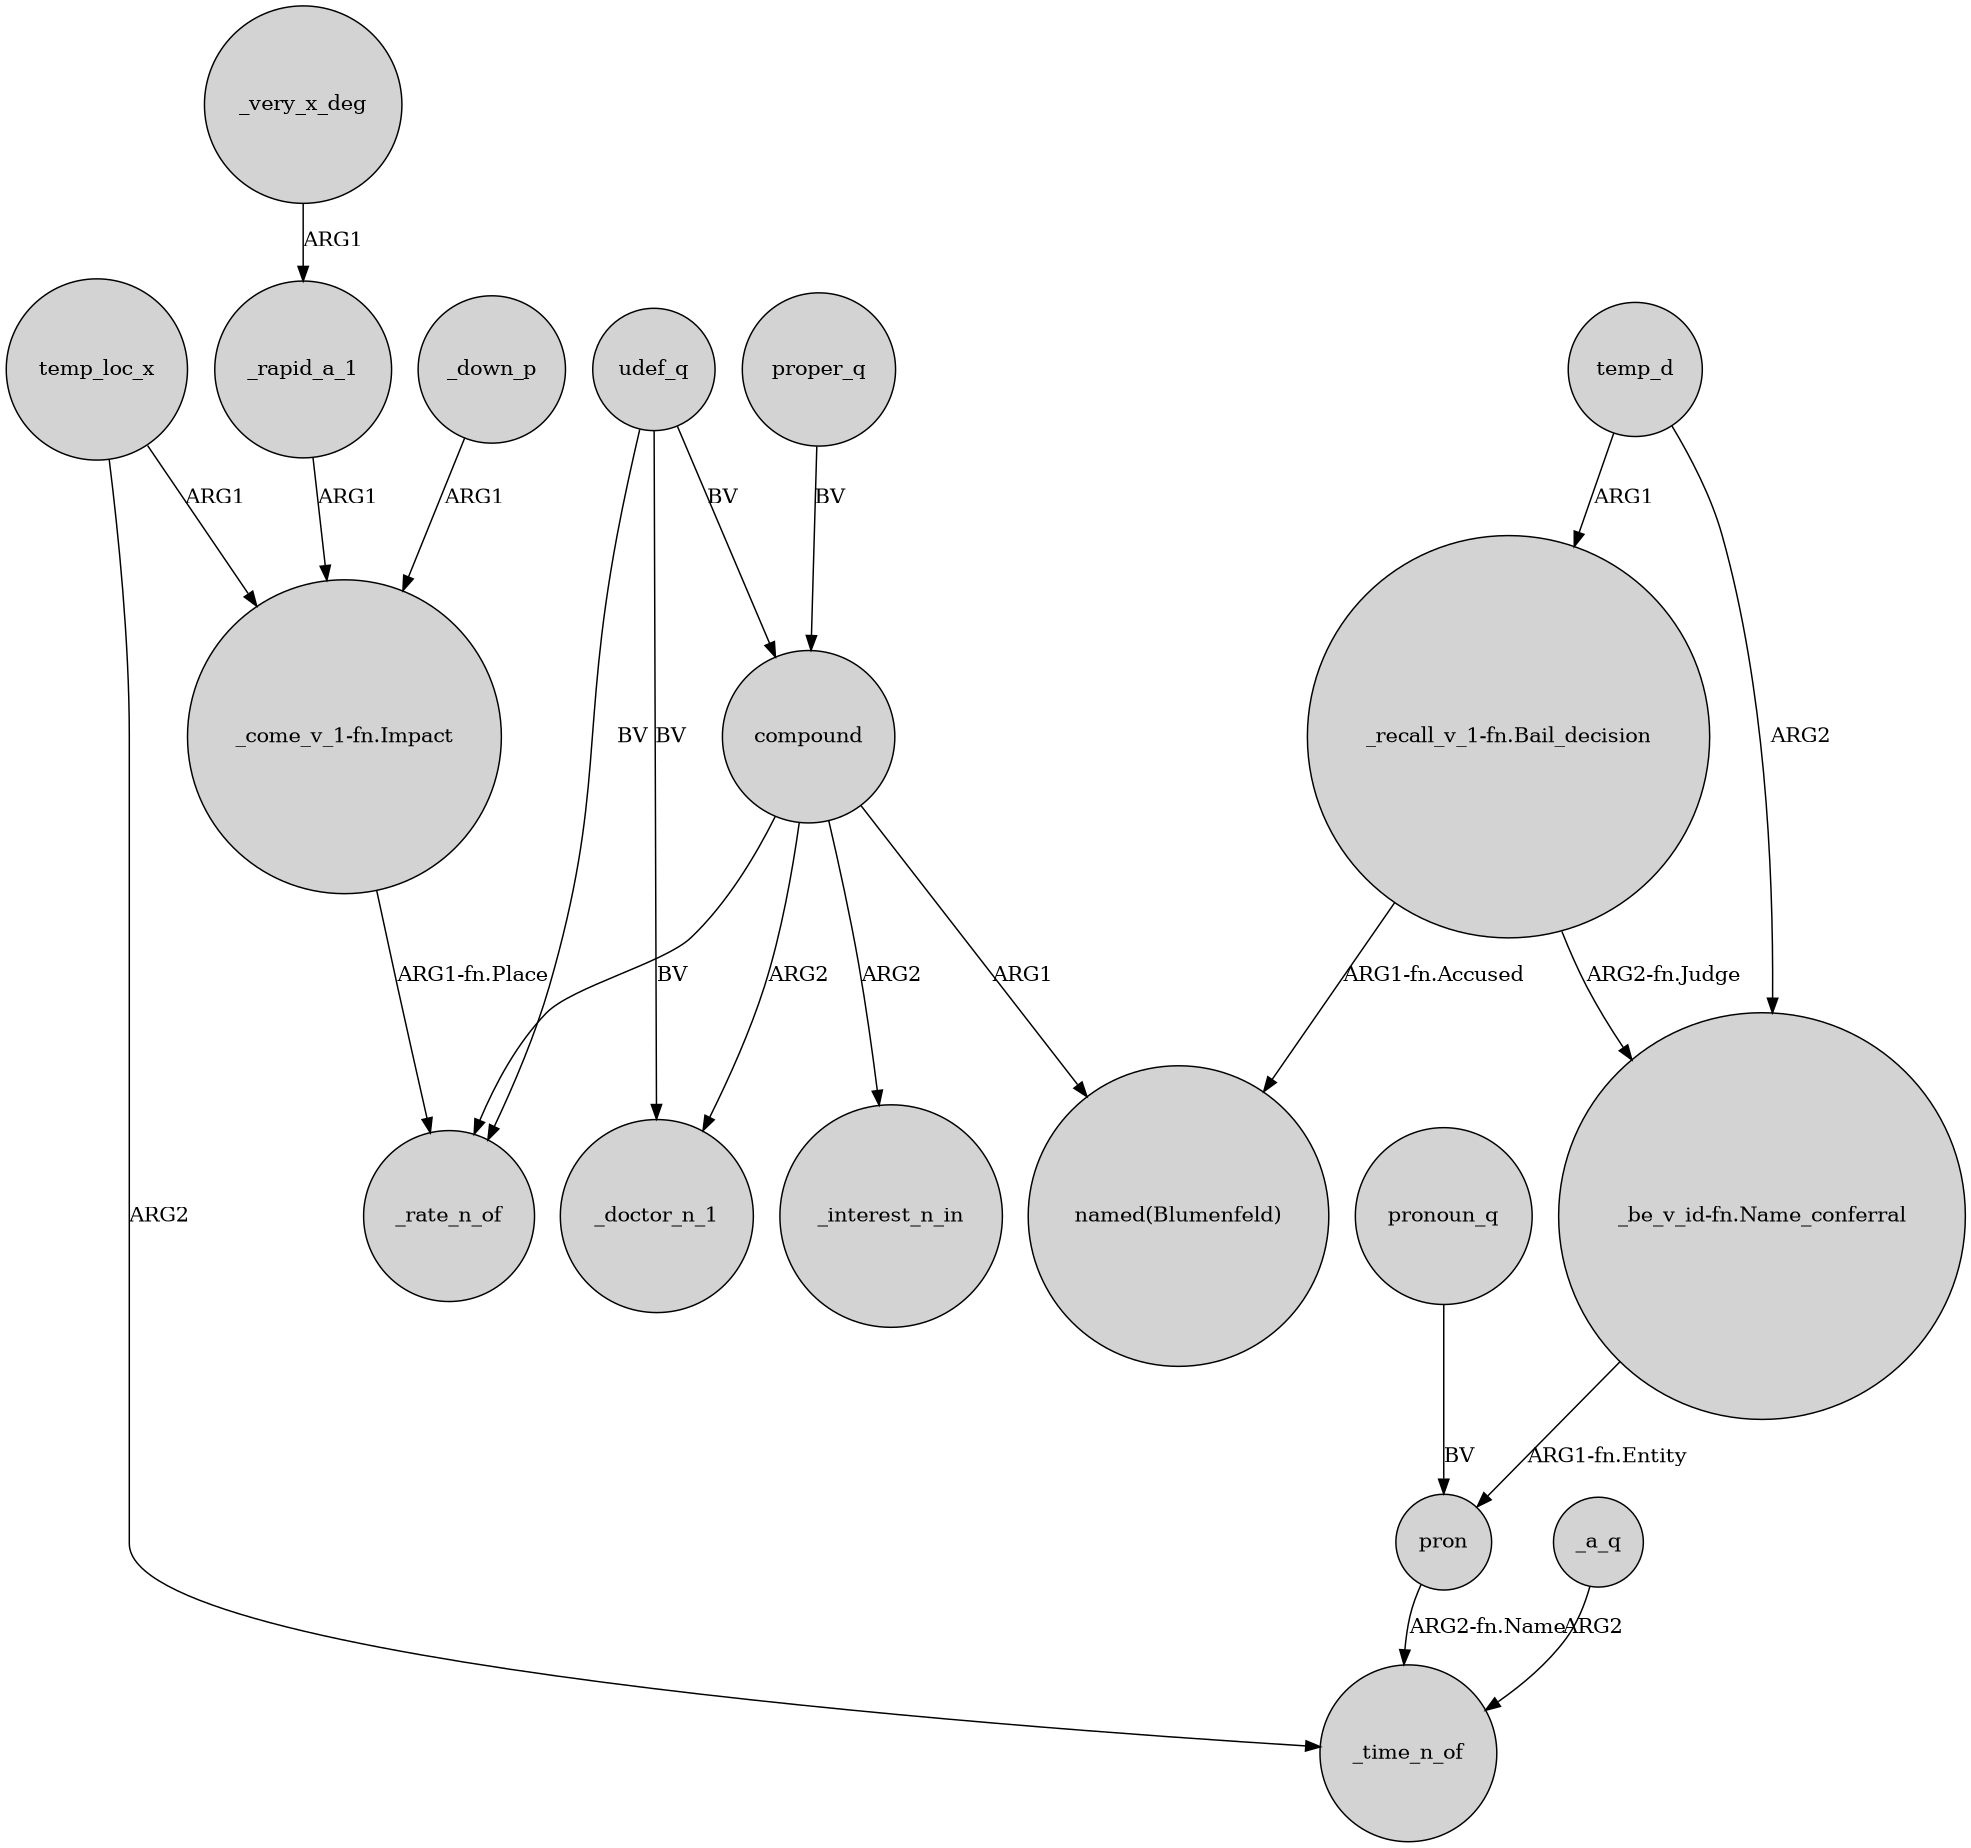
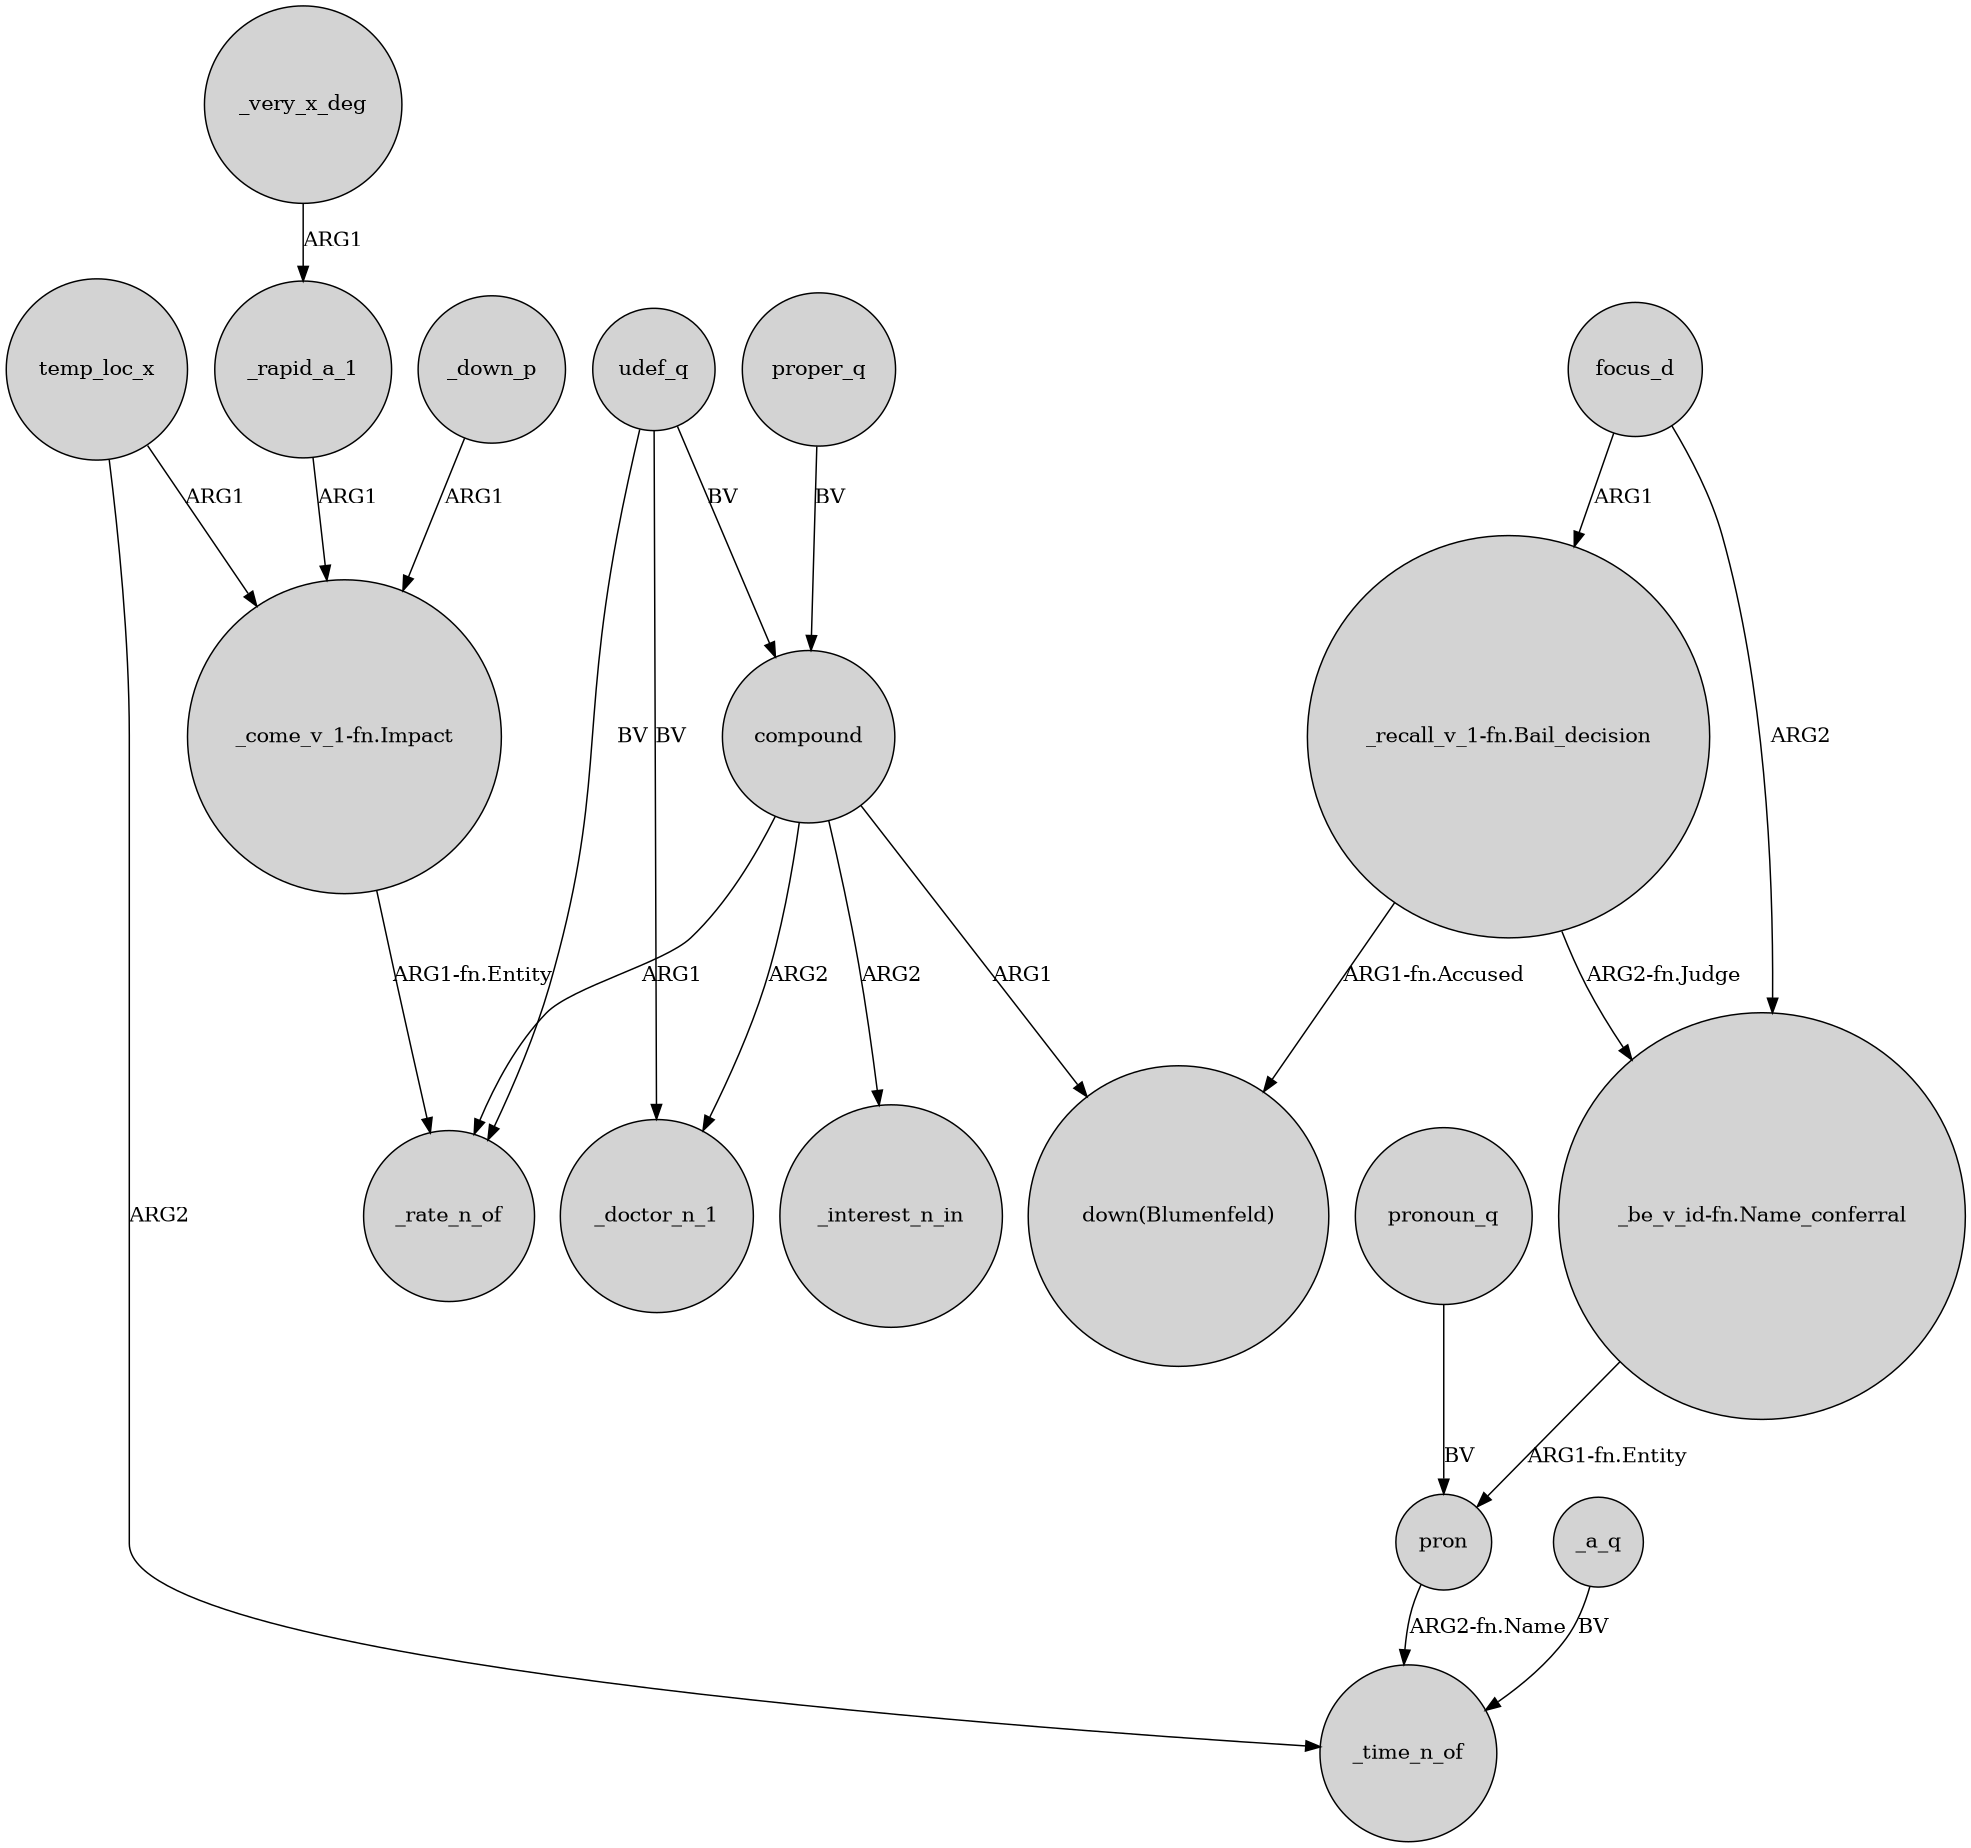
(1635, 369) -> (1635, 369)
(473, 975) -> (473, 975)
(672, 975) -> (672, 975)
(1179, 1216) -> (1179, 1216)
(1593, 1628) -> (1593, 1628)
